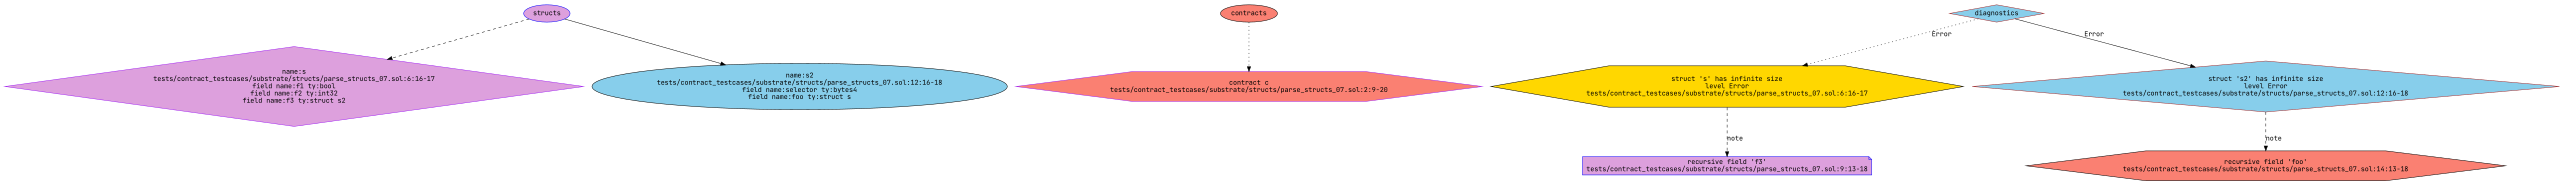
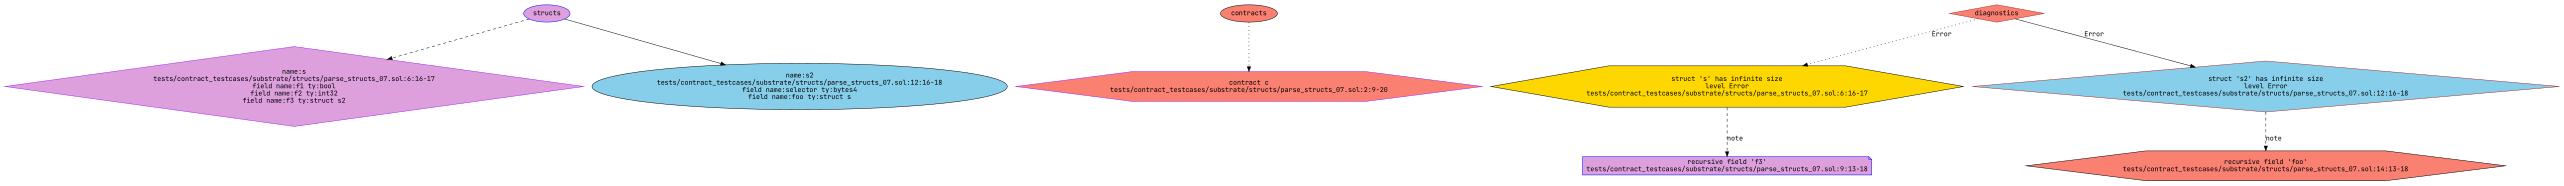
(1997, 13) -> (1997, 13)
